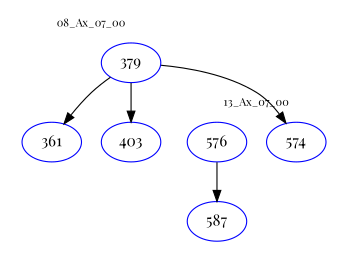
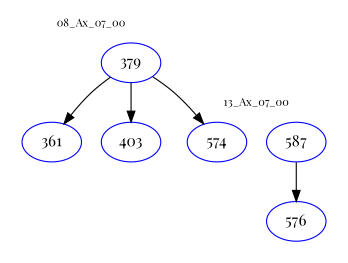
(217, 176) -> (296, 176)
